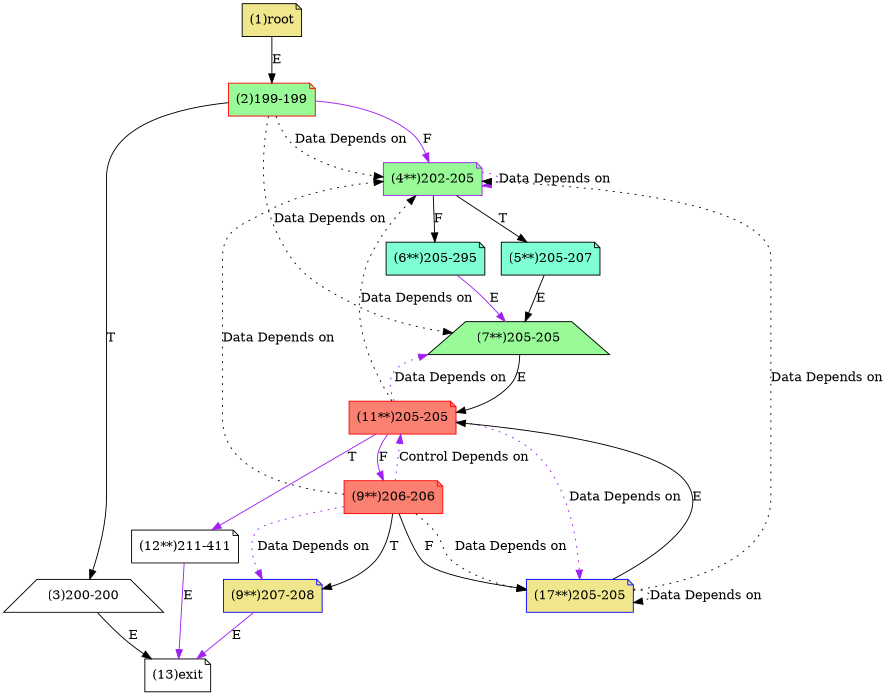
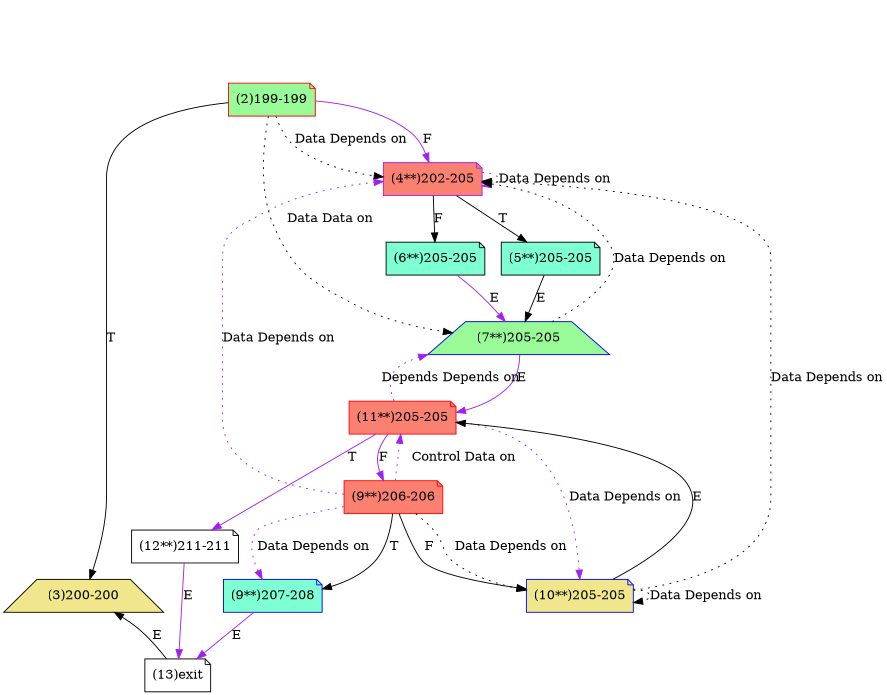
(272, 20) -> none
(433, 179) -> (433, 179)
(330, 219) -> (330, 219)
(435, 259) -> (435, 259)
(551, 259) -> (551, 259)
(360, 298) -> (600, 233)
(223, 326) -> (223, 326)
(519, 338) -> (519, 338)
(451, 378) -> (451, 378)
(503, 392) -> (503, 392)
(464, 457) -> (464, 457)
(185, 547) -> (185, 547)
(84, 596) -> (84, 596)
(273, 596) -> (273, 596)
(580, 596) -> (580, 596)
(119, 635) -> (146, 636)
